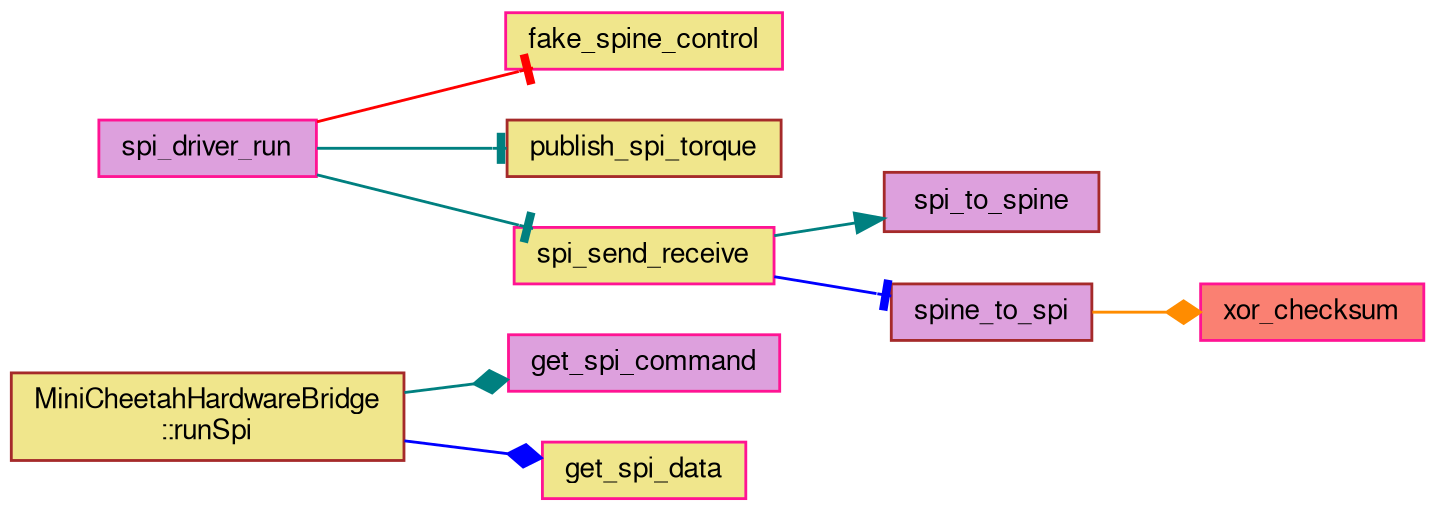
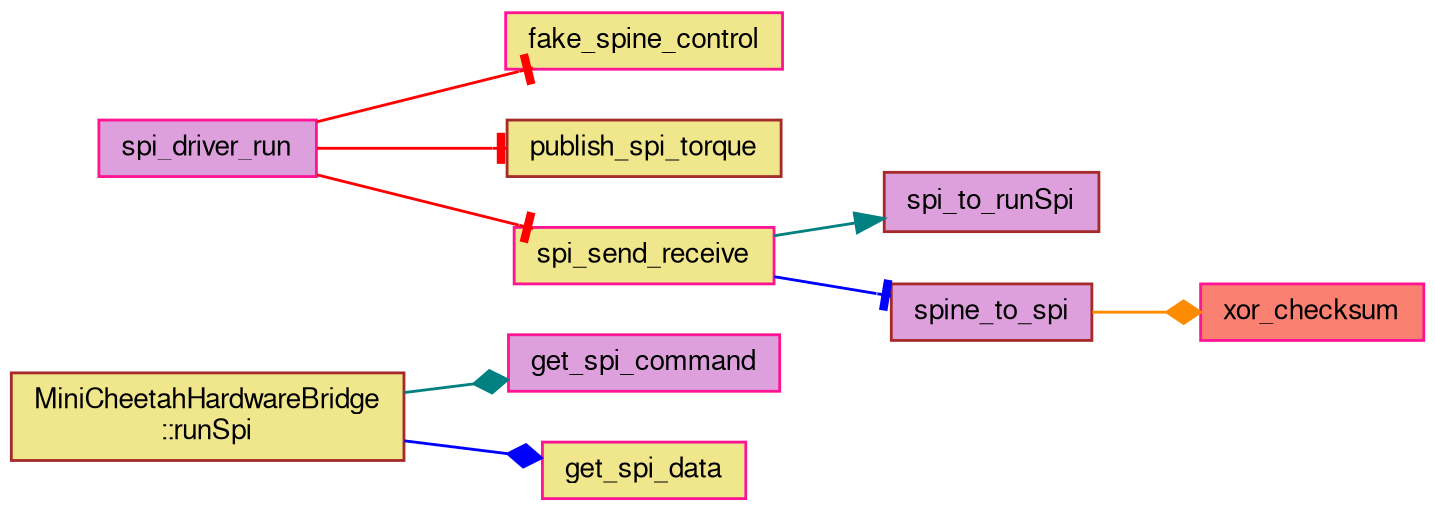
(405, 148) -> (405, 148)
(418, 200) -> (418, 200)
(992, 202) -> (992, 202)
